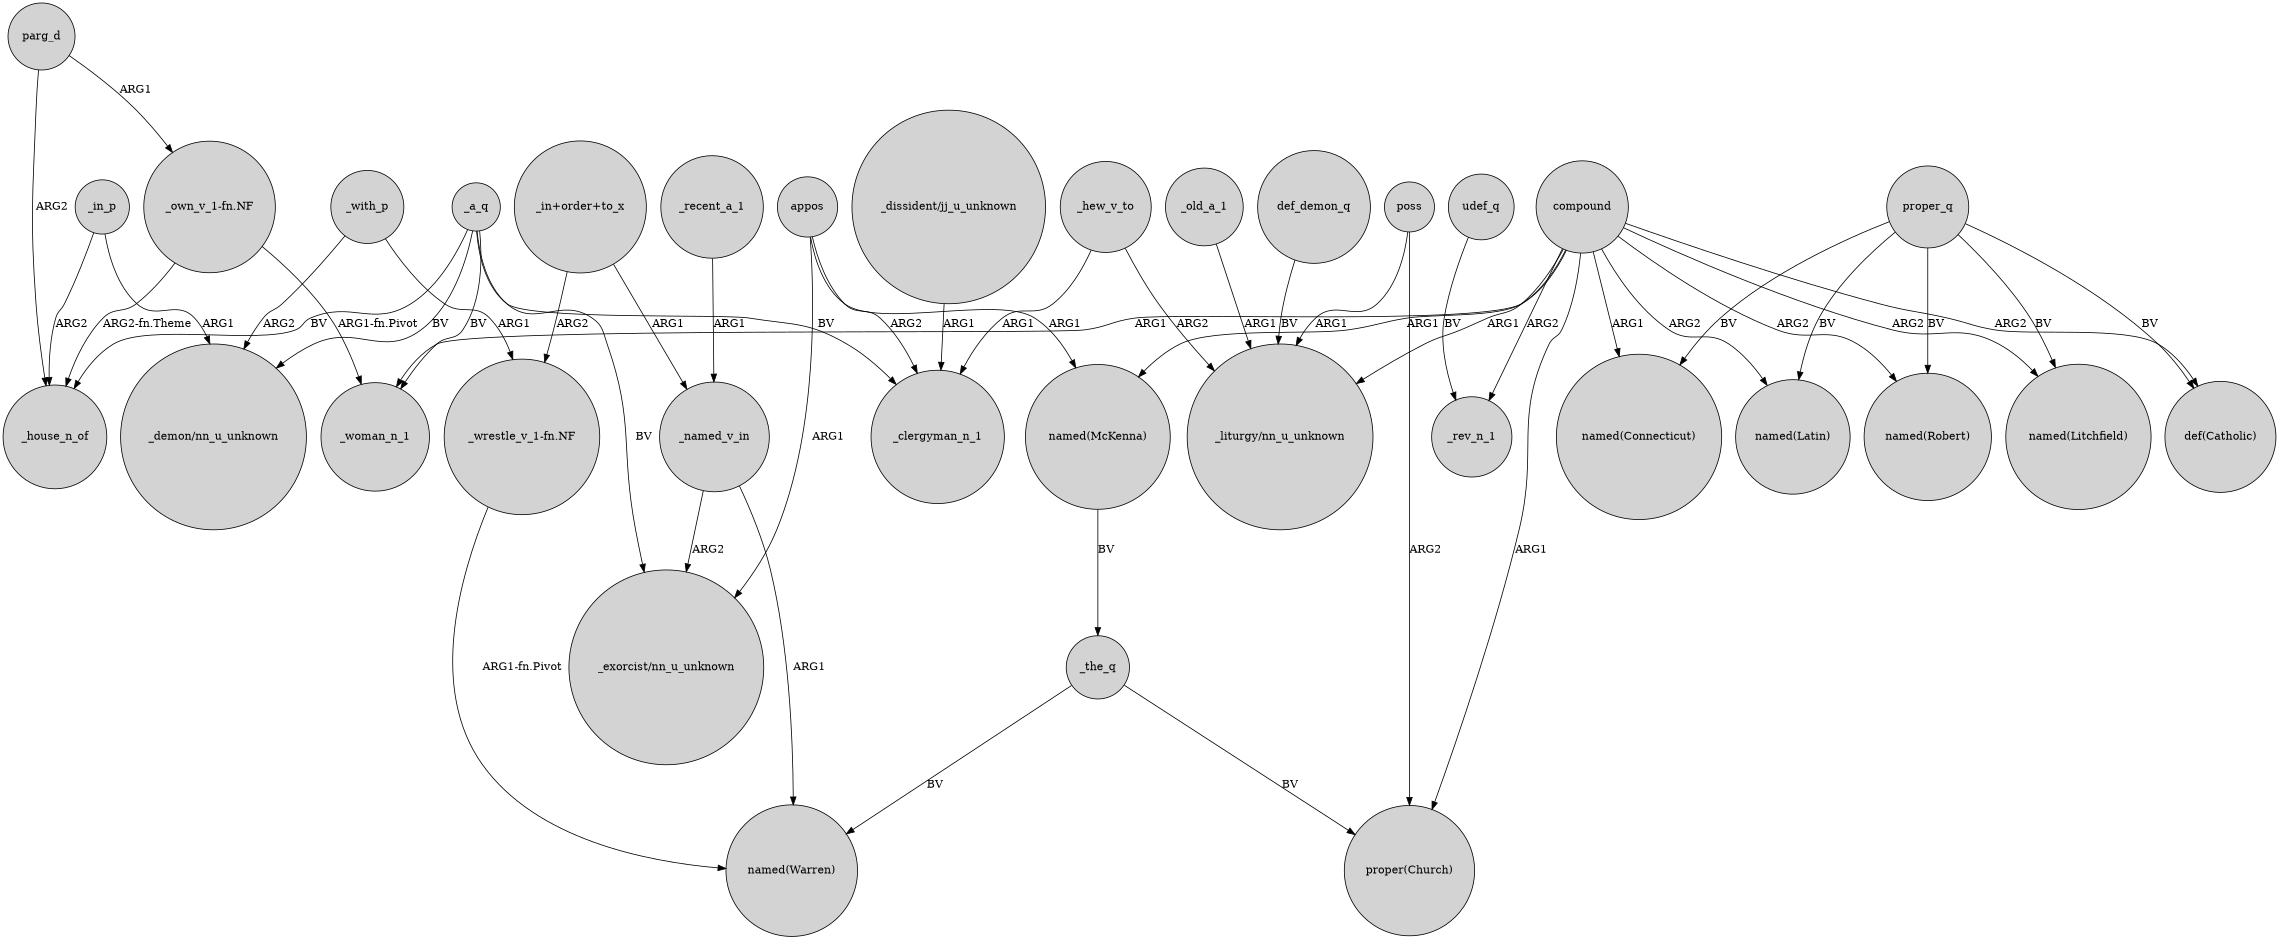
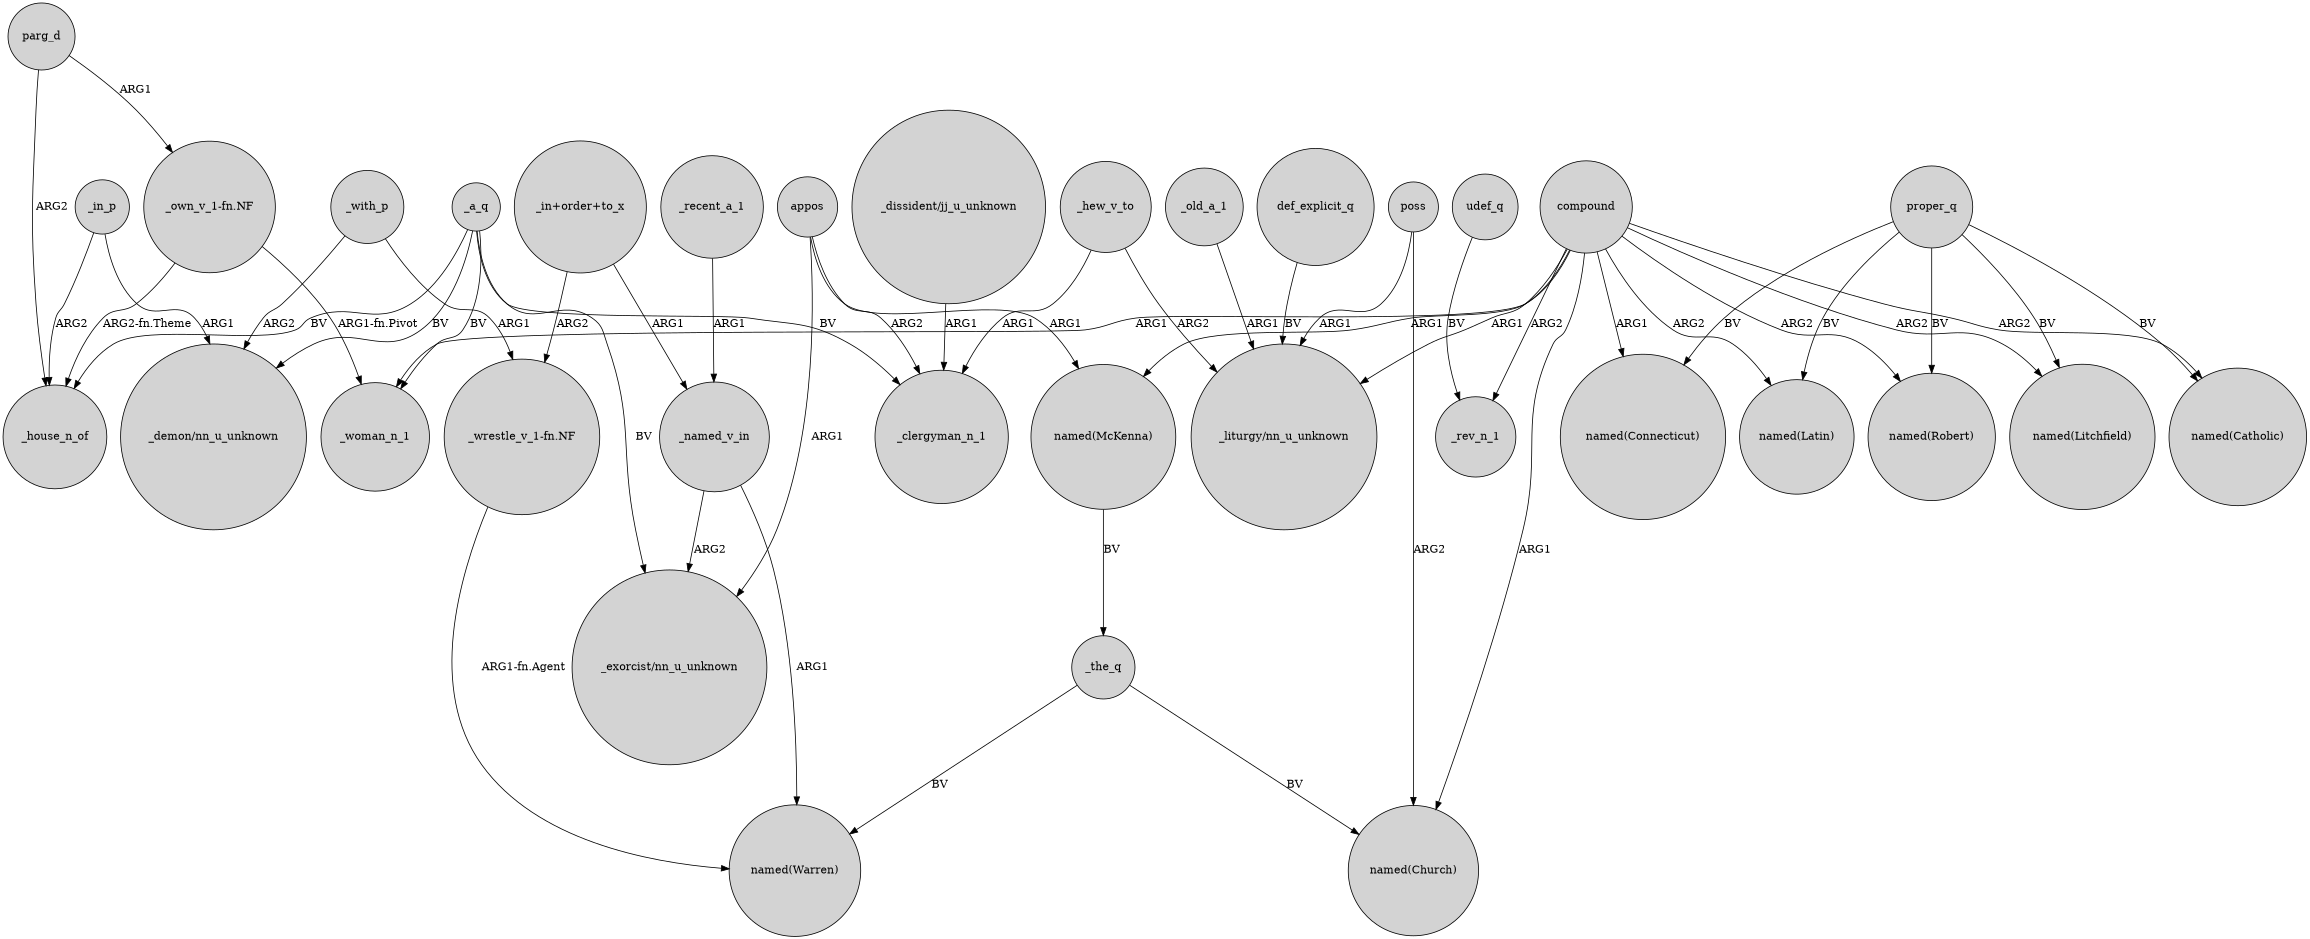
(1314, 207) -> (1316, 207)
(2220, 437) -> (2238, 437)
(522, 667) -> (524, 667)
(1409, 871) -> (1413, 871)
